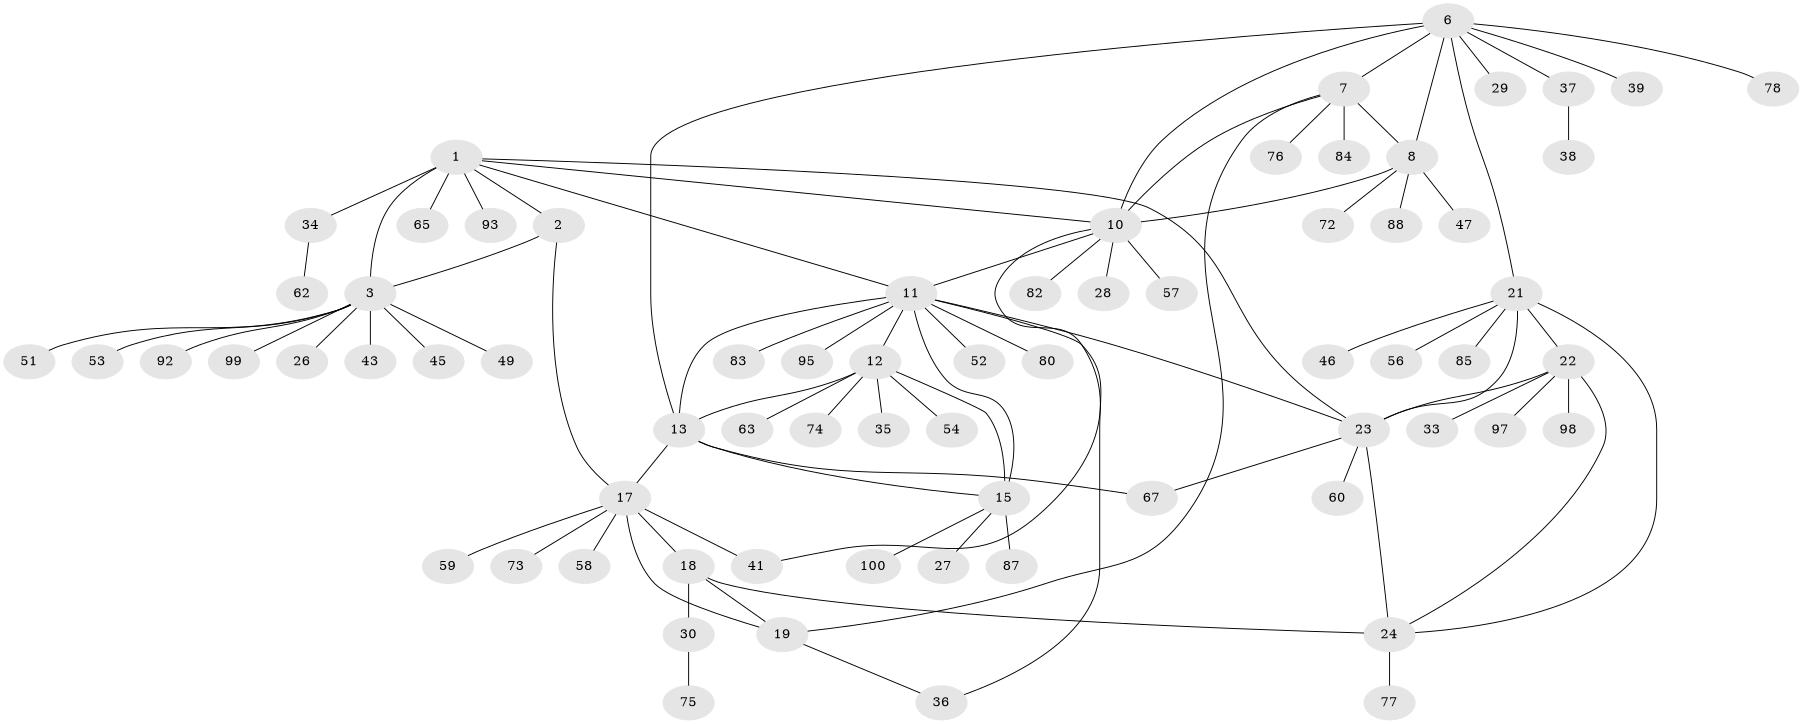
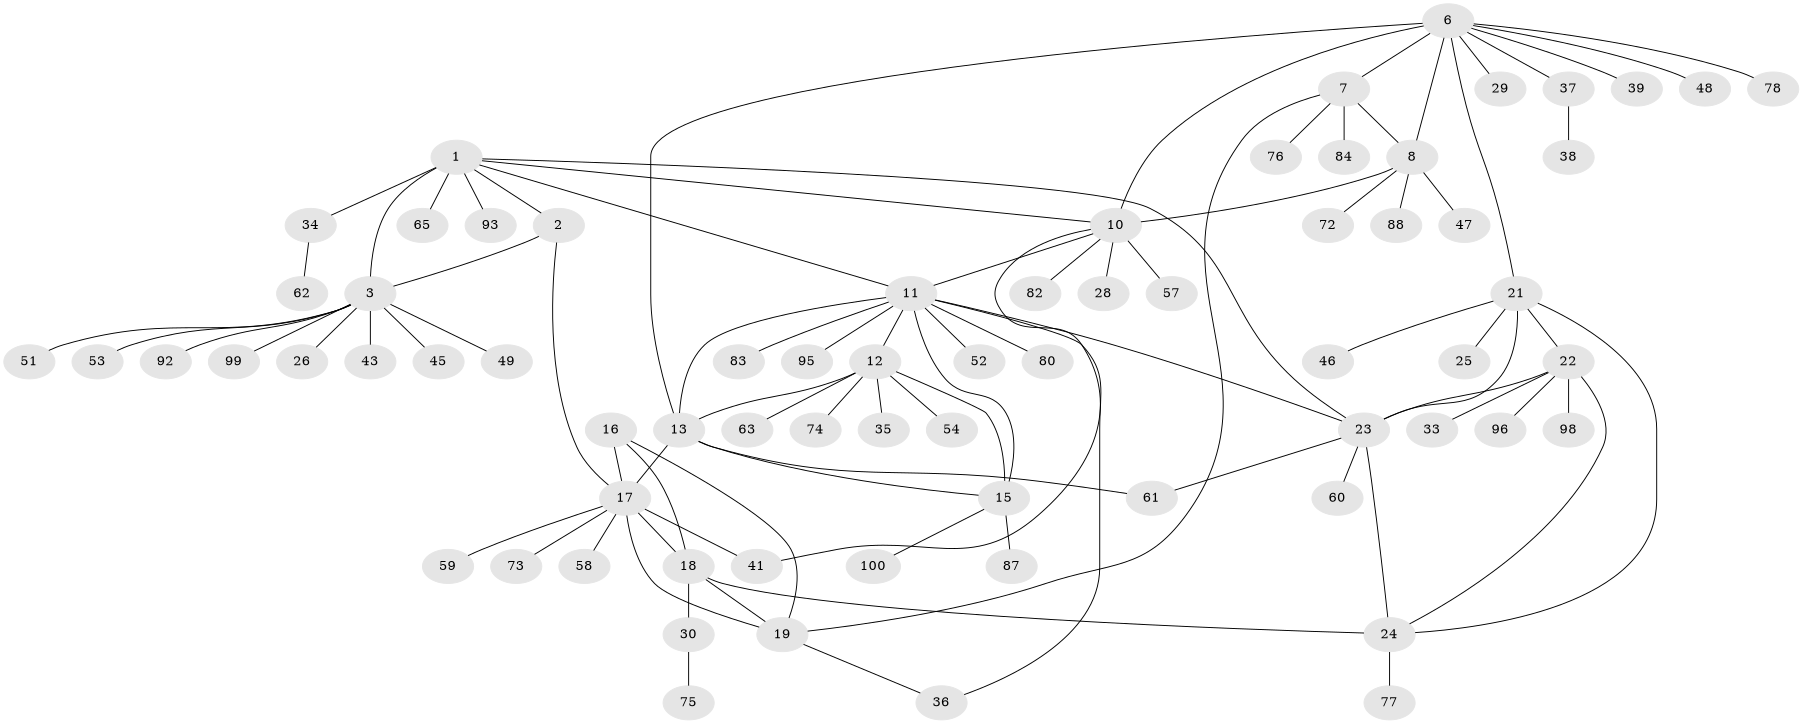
none -> (1705, 89)
(1215, 138) -> none
(1396, 362) -> none
(1464, 362) -> (1464, 362)
none -> (611, 430)
(1500, 430) -> (1500, 430)
(1152, 498) -> (1152, 498)
(943, 566) -> none
